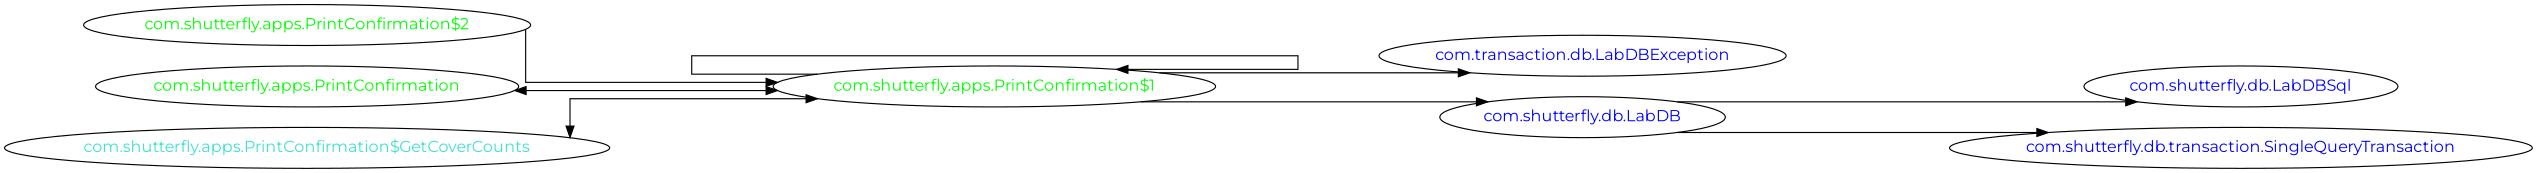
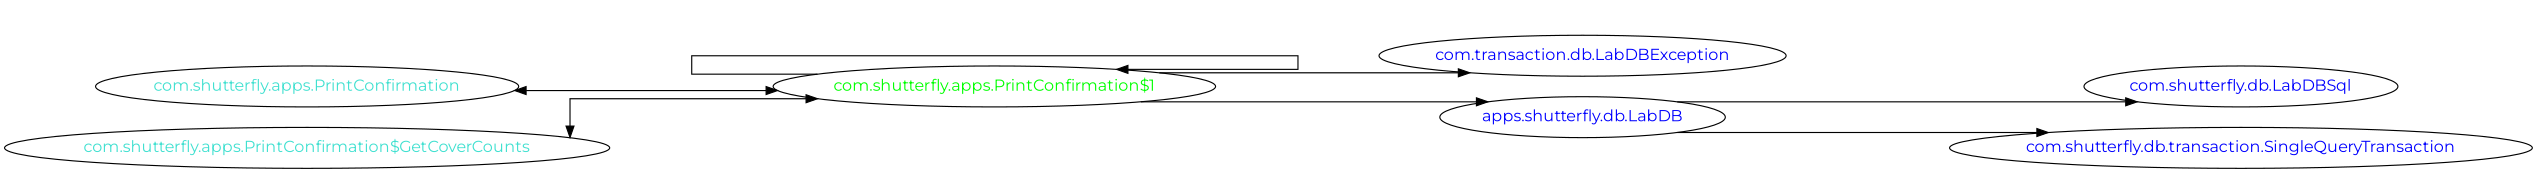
(307, 25) -> none
(307, 86) -> (307, 86)
(1583, 117) -> (1583, 117)
